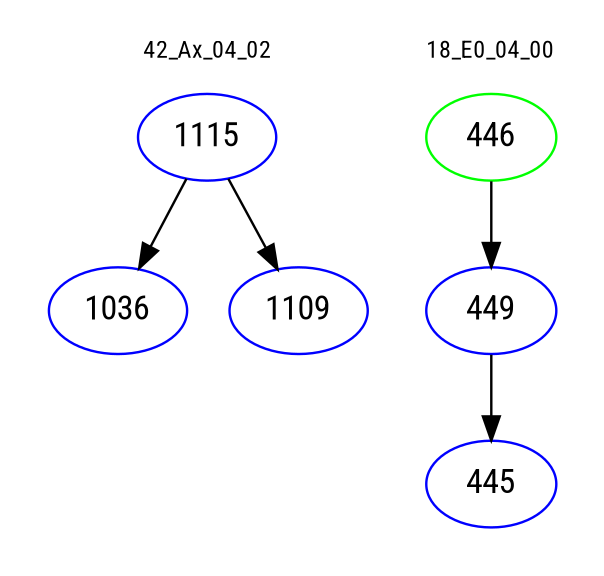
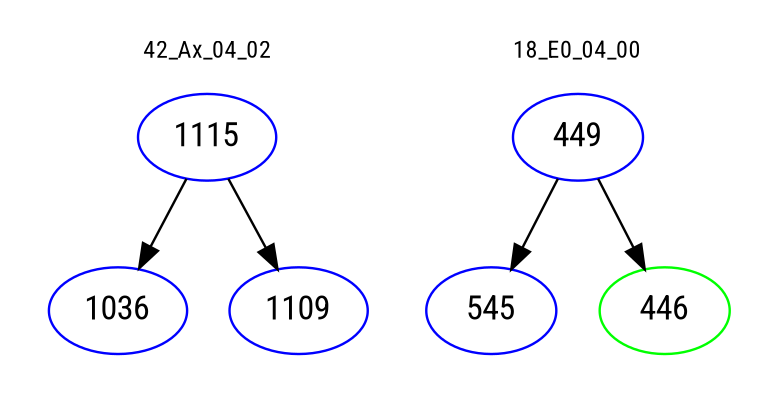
(491, 212) -> (616, 213)
(491, 484) -> (491, 311)
